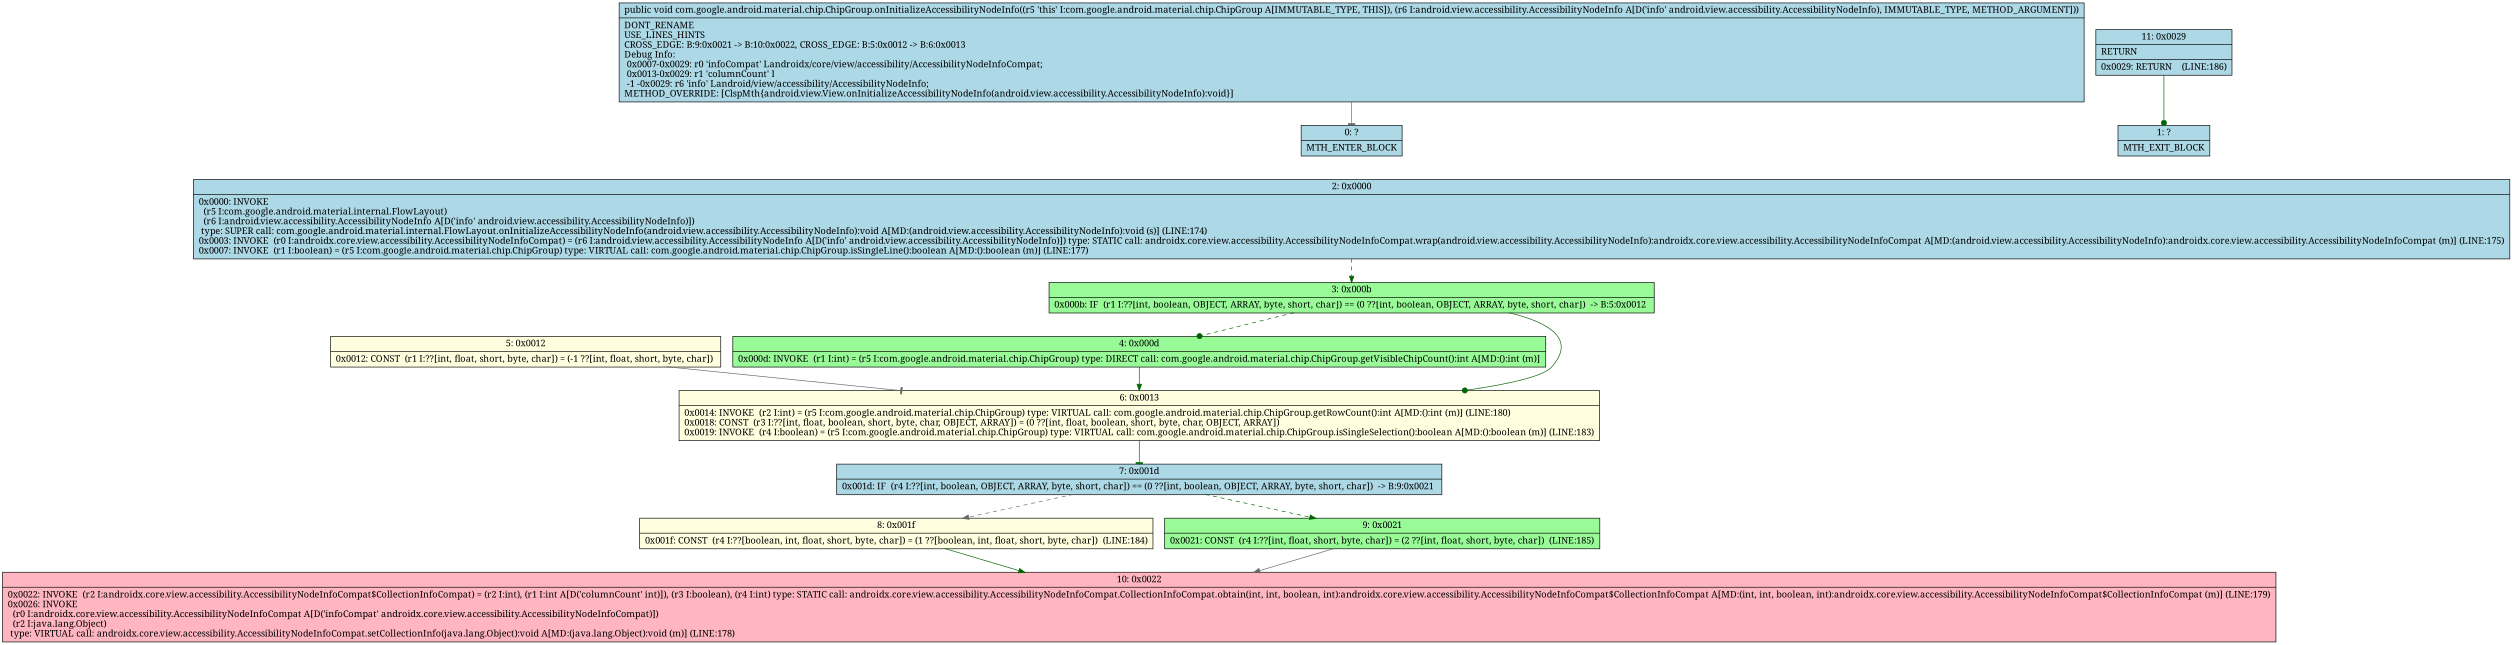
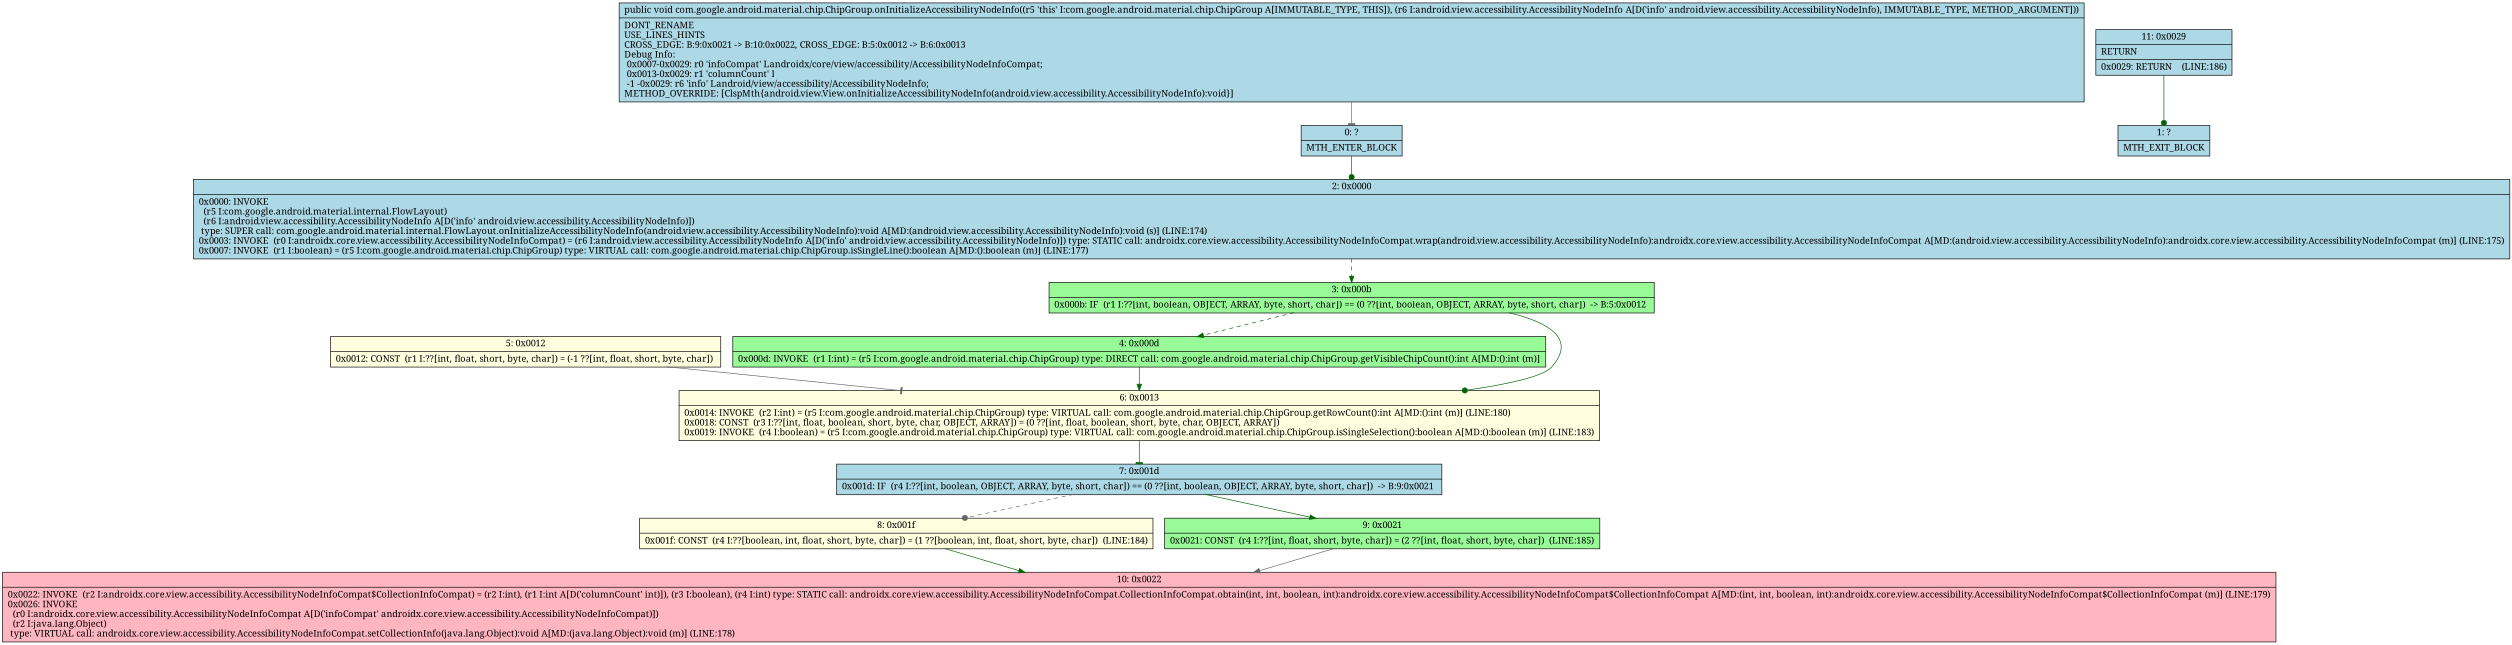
none -> (1352, 165)
(1248, 324) -> (1248, 324)
(1020, 506) -> (1020, 506)
(1257, 506) -> (1257, 506)
